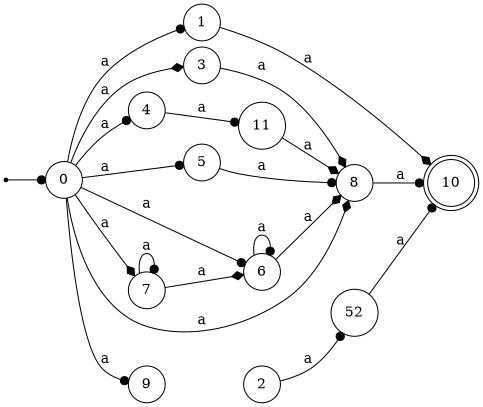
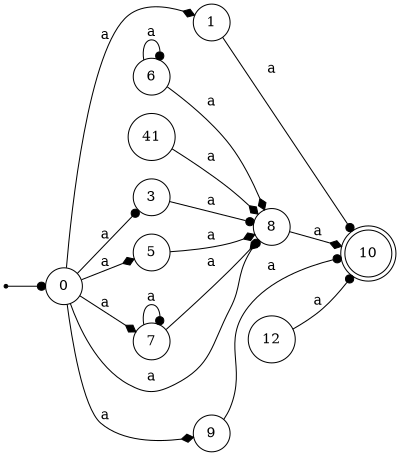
(101, 79) -> (89, 110)
(327, 81) -> (285, 131)
(291, 97) -> (208, 211)
(107, 100) -> (105, 245)
(147, 110) -> none
(262, 126) -> (152, 137)
(129, 172) -> (102, 272)
(273, 179) -> (207, 248)
(394, 183) -> (310, 237)
(159, 224) -> none
(198, 282) -> (209, 290)
(78, 296) -> (90, 406)
(355, 313) -> (272, 339)
none -> (243, 315)
(193, 331) -> (180, 381)
(262, 384) -> none
